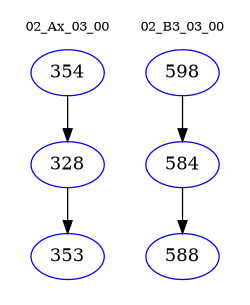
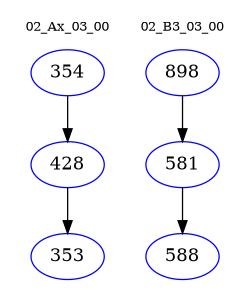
(183, 73) -> (183, 73)
(68, 165) -> (68, 165)
(183, 165) -> (183, 165)
